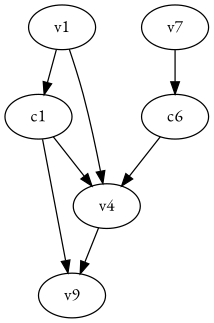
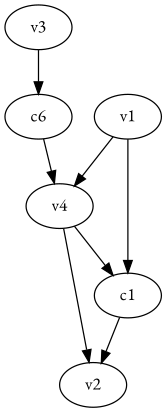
(175, 27) -> (38, 27)
(69, 157) -> (90, 246)
(72, 296) -> (93, 385)
